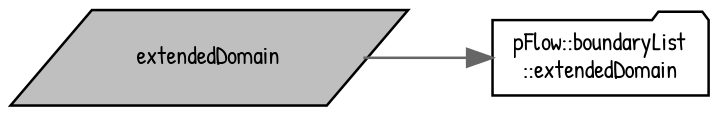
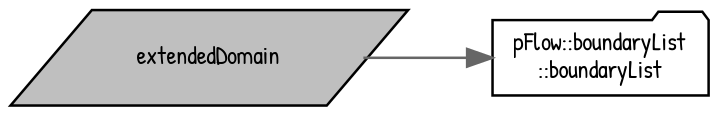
(601, 58) -> (601, 58)
